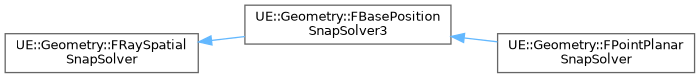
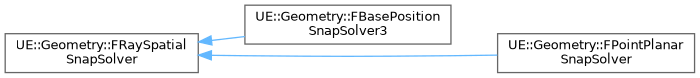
(481, 40) -> (354, 56)
